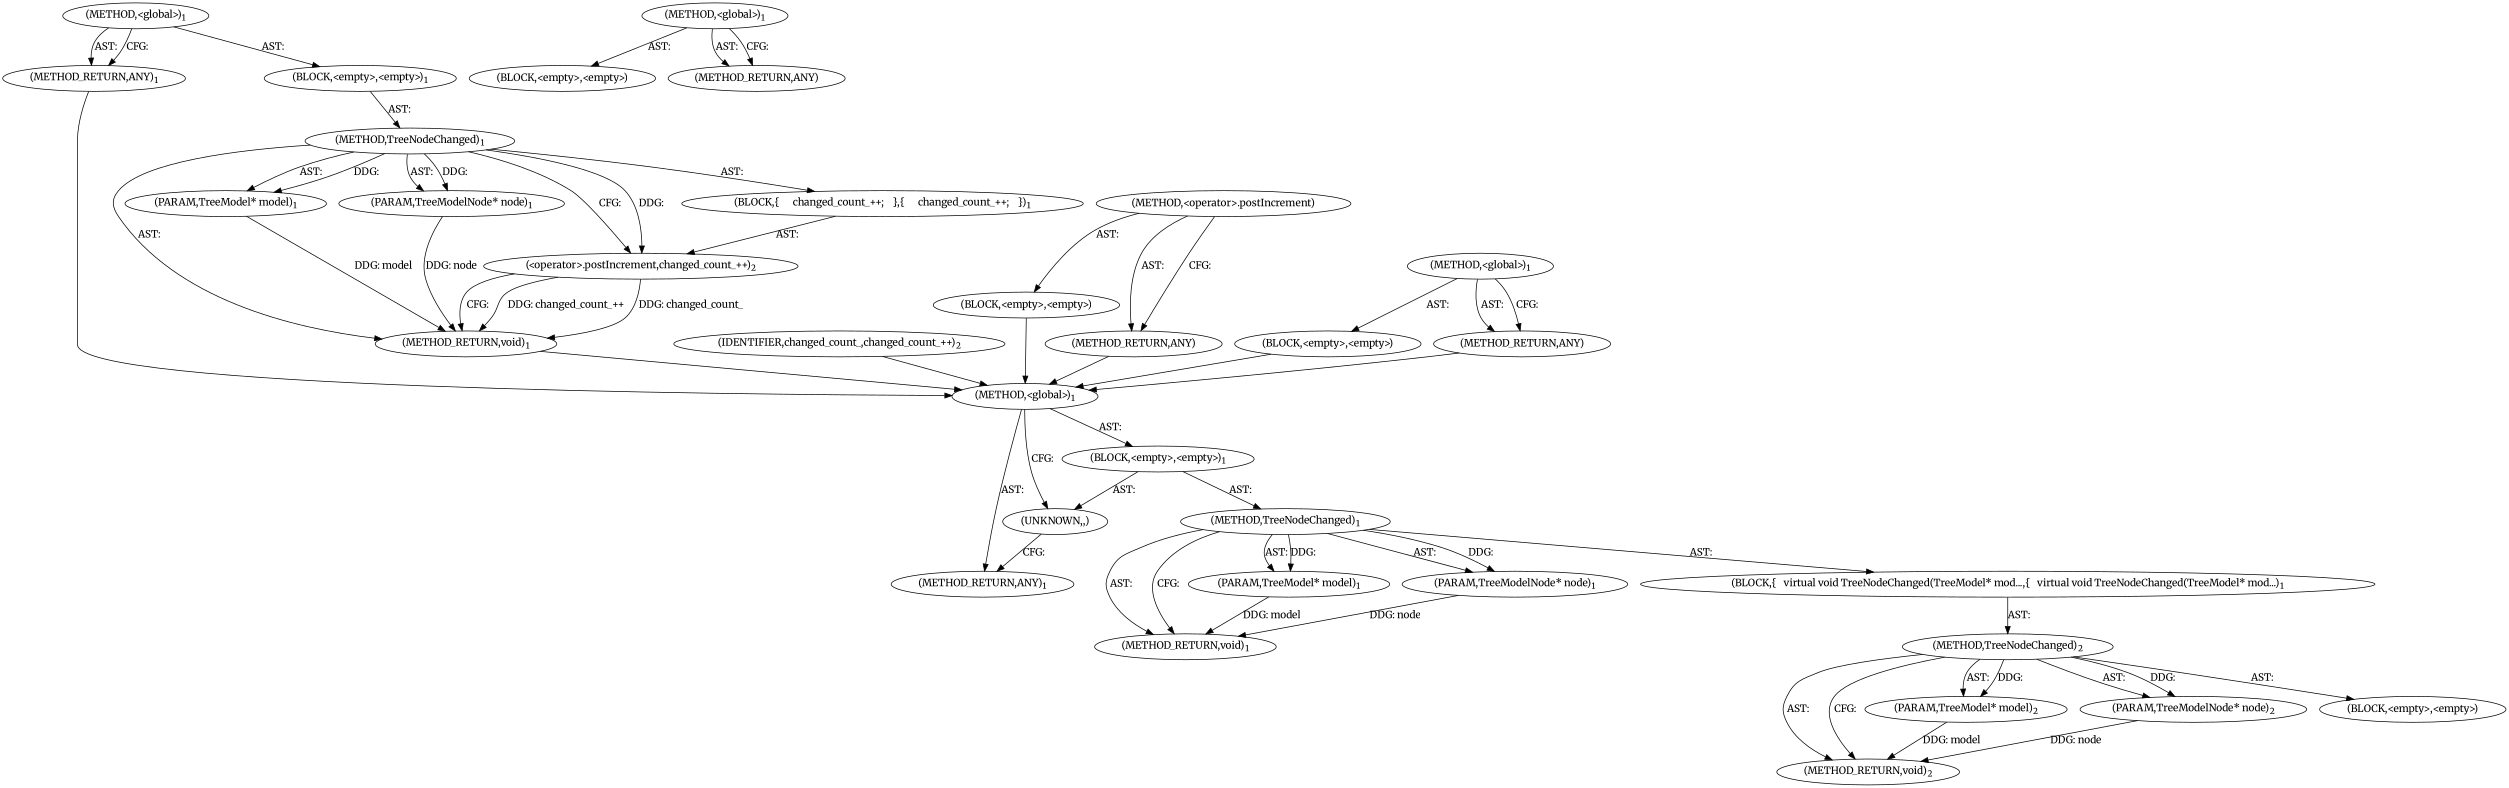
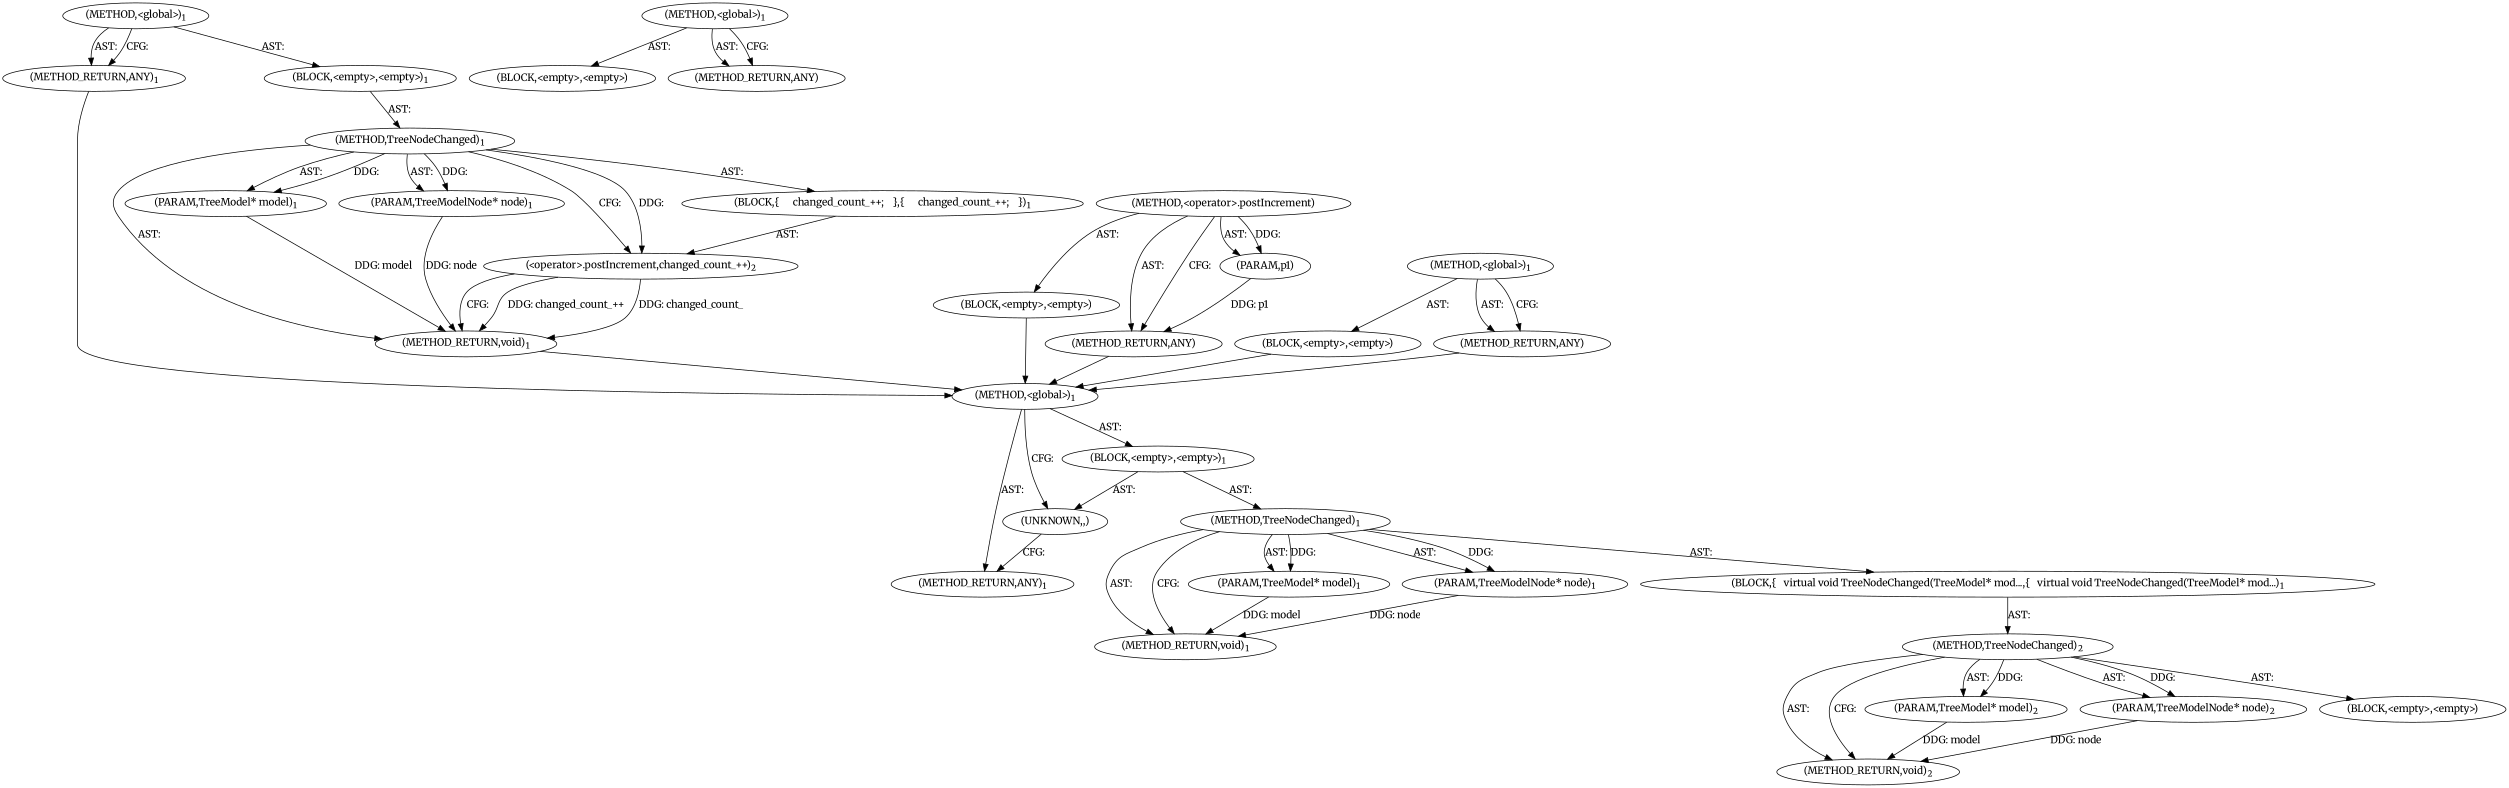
none -> (1265, 266)
(839, 344) -> none
